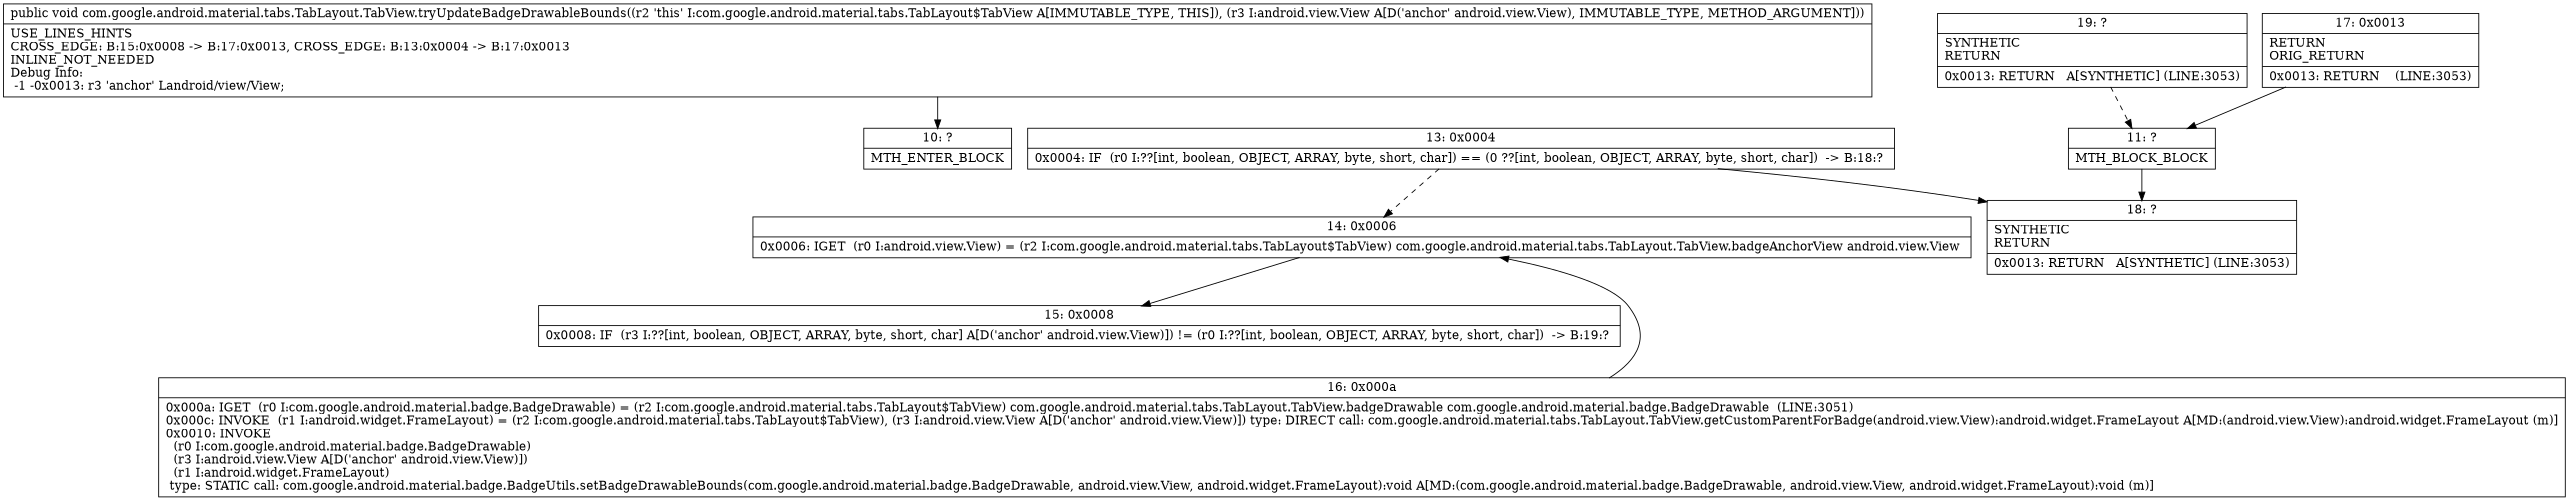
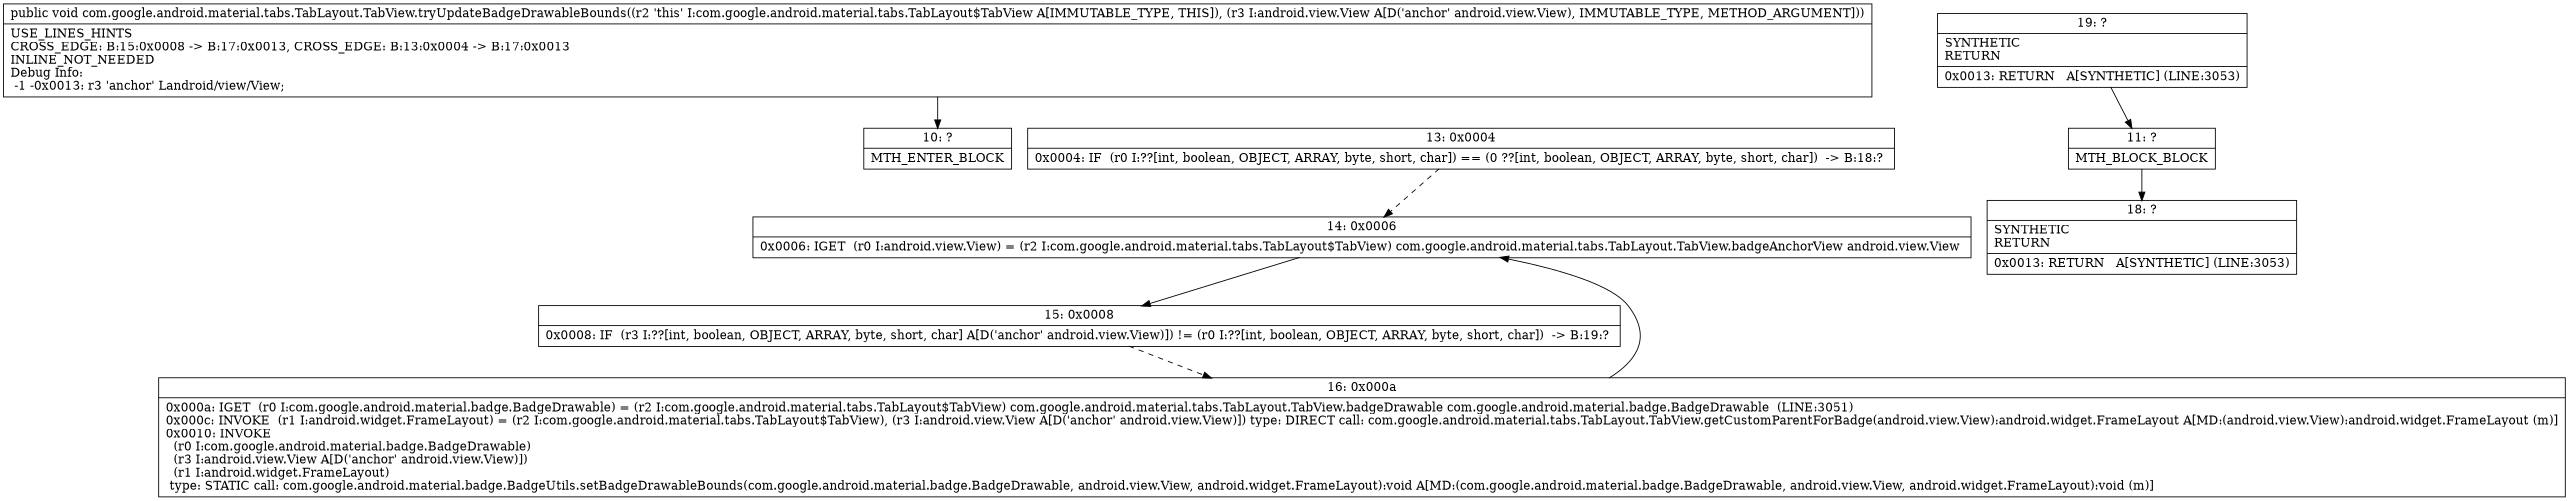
(2371, 50) -> none
(2119, 104) -> (2119, 104)
(1848, 183) -> none
none -> (1166, 361)
